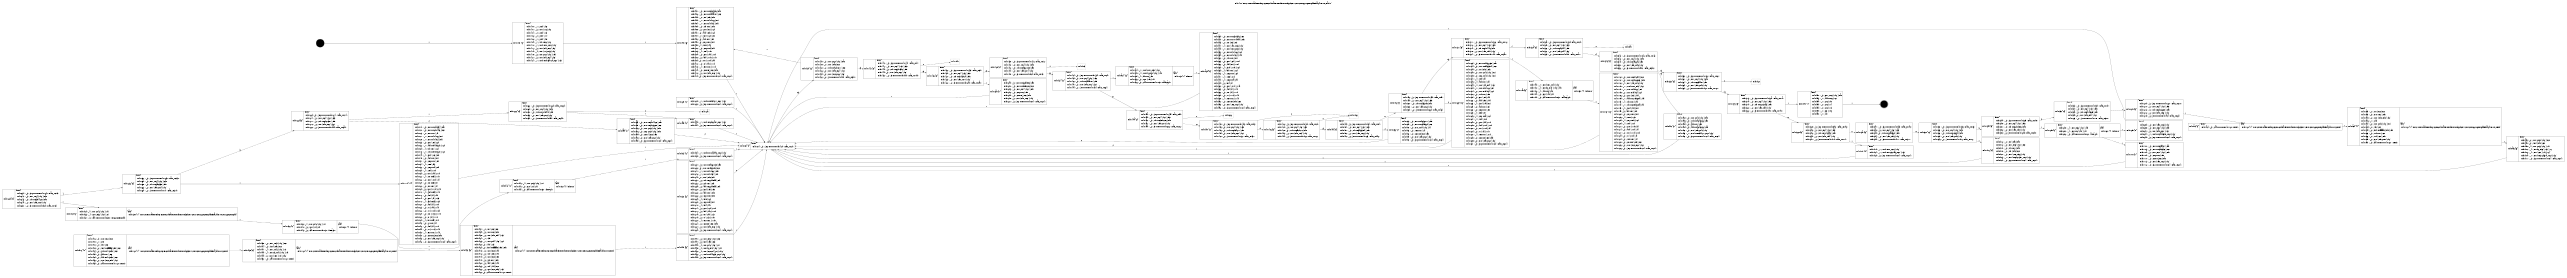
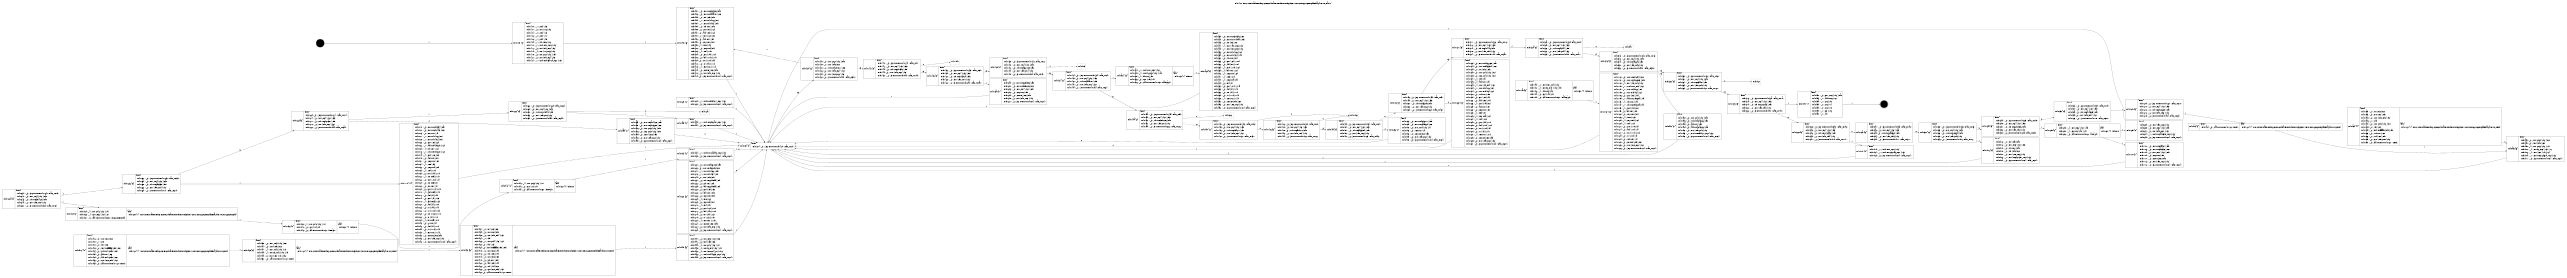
(1525, 68) -> none
(2344, 127) -> (2389, 152)
